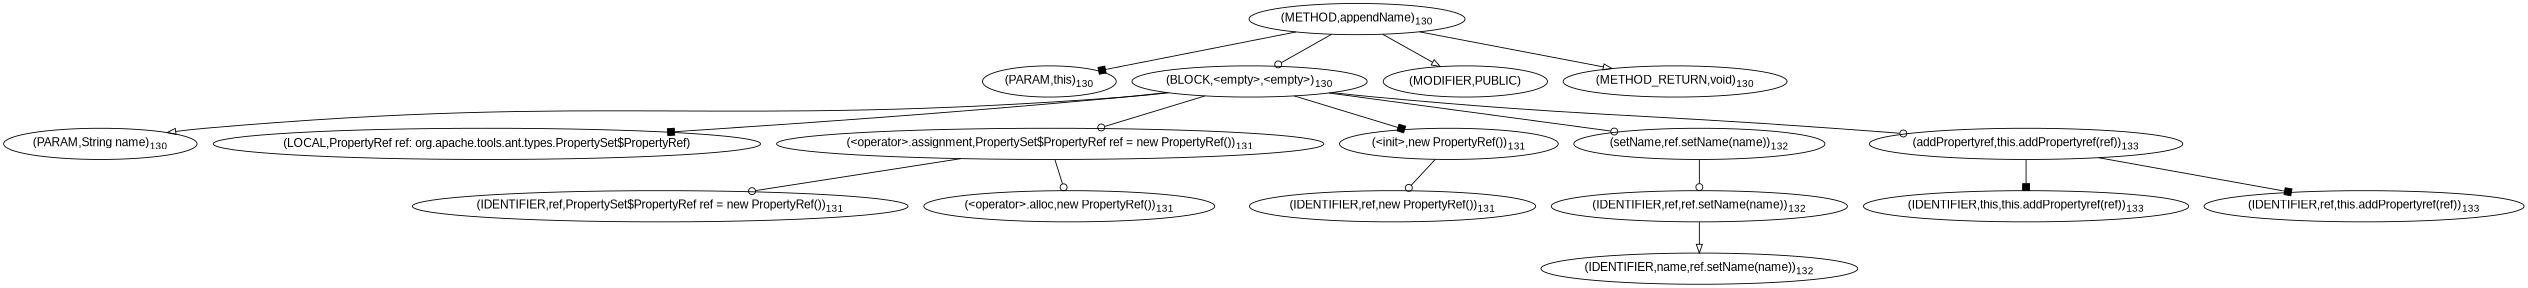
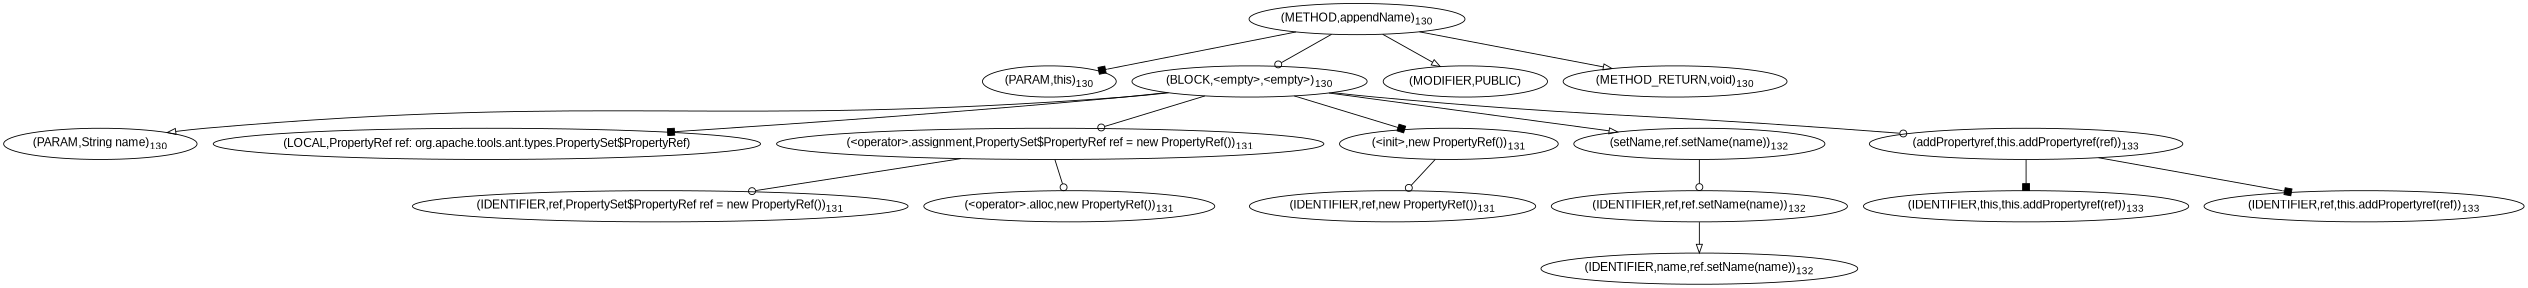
(1470, 112) -> (1469, 112)
